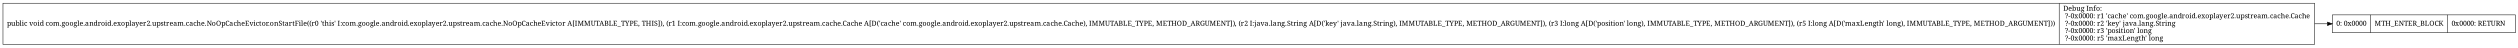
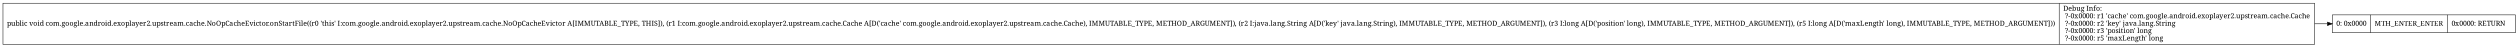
(2409, 24) -> (2409, 24)
